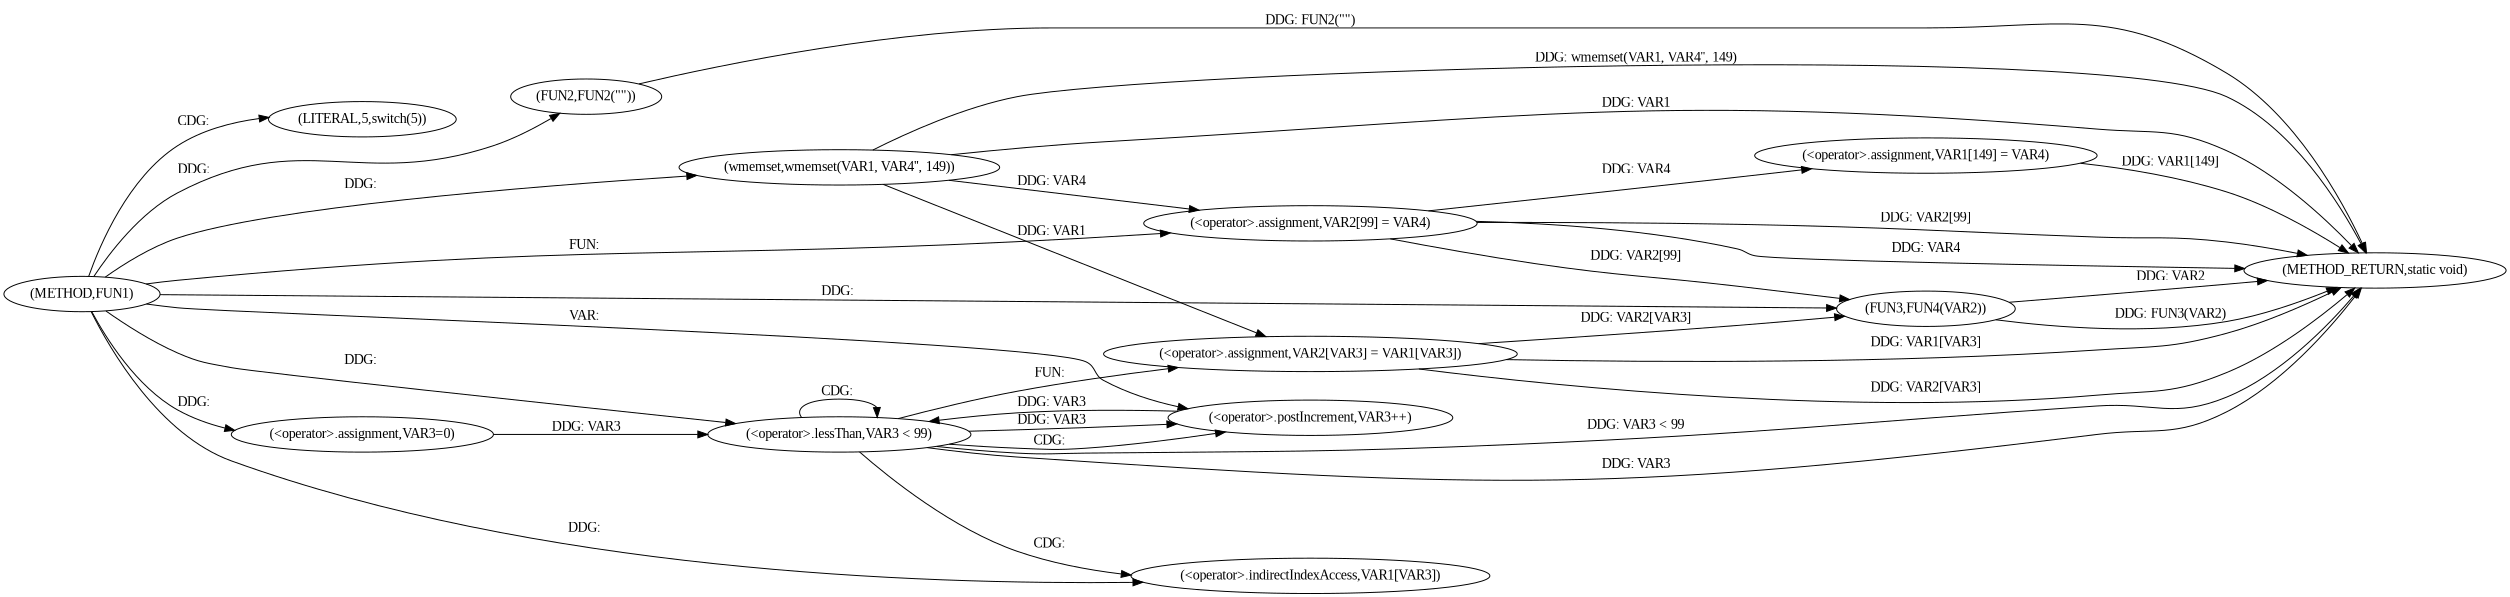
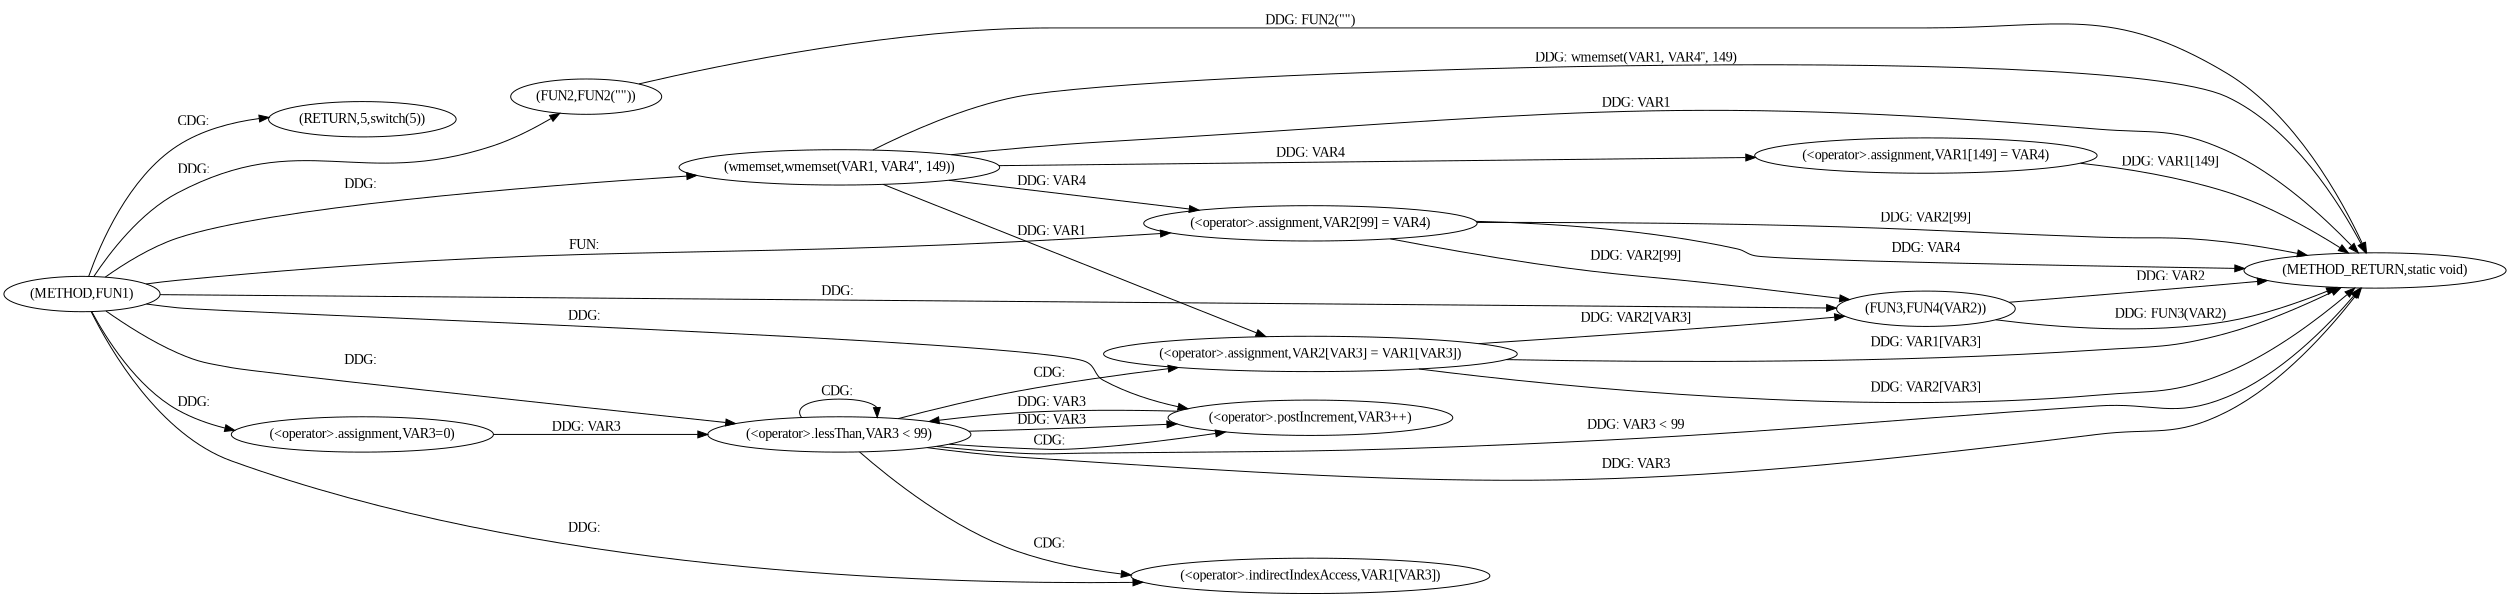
(362, 119) -> (362, 119)
(1615, 191) -> (1372, 162)
(586, 316) -> (586, 316)
(1052, 373) -> (1052, 373)
